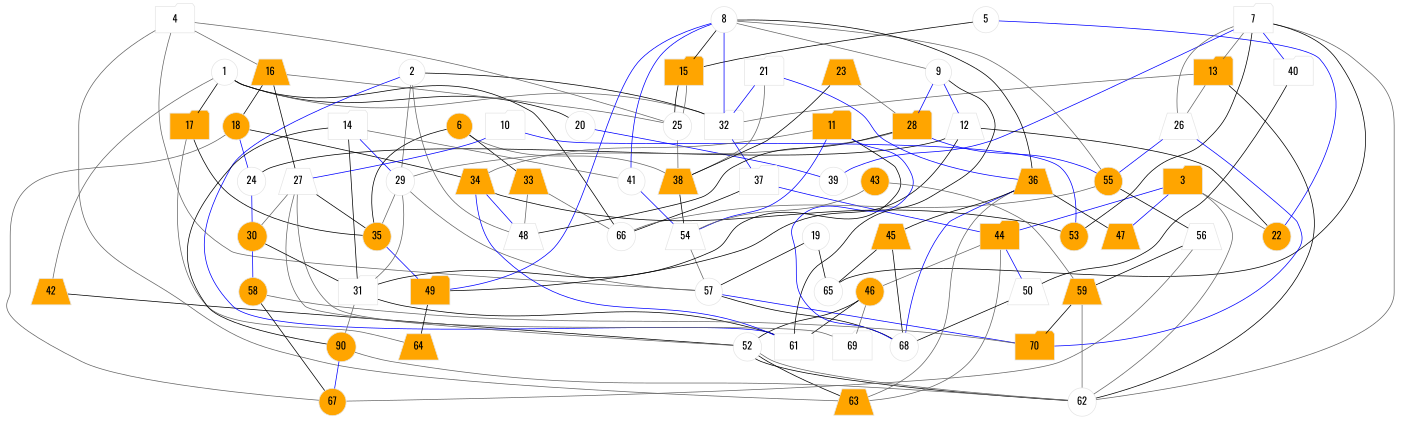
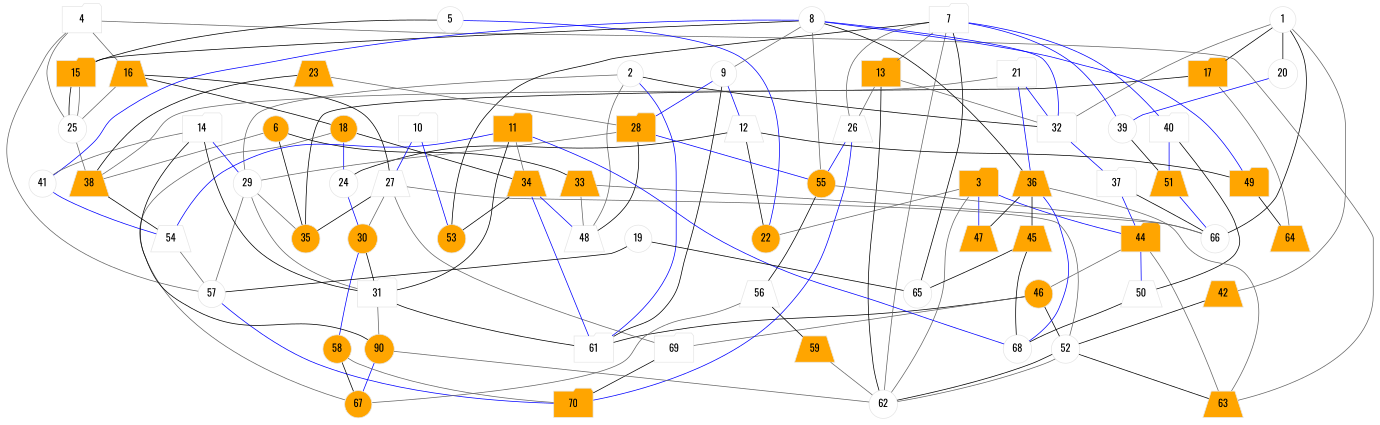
(875, 181) -> none
none -> (1169, 184)
(402, 263) -> none
(803, 315) -> none
(1058, 319) -> (618, 380)
